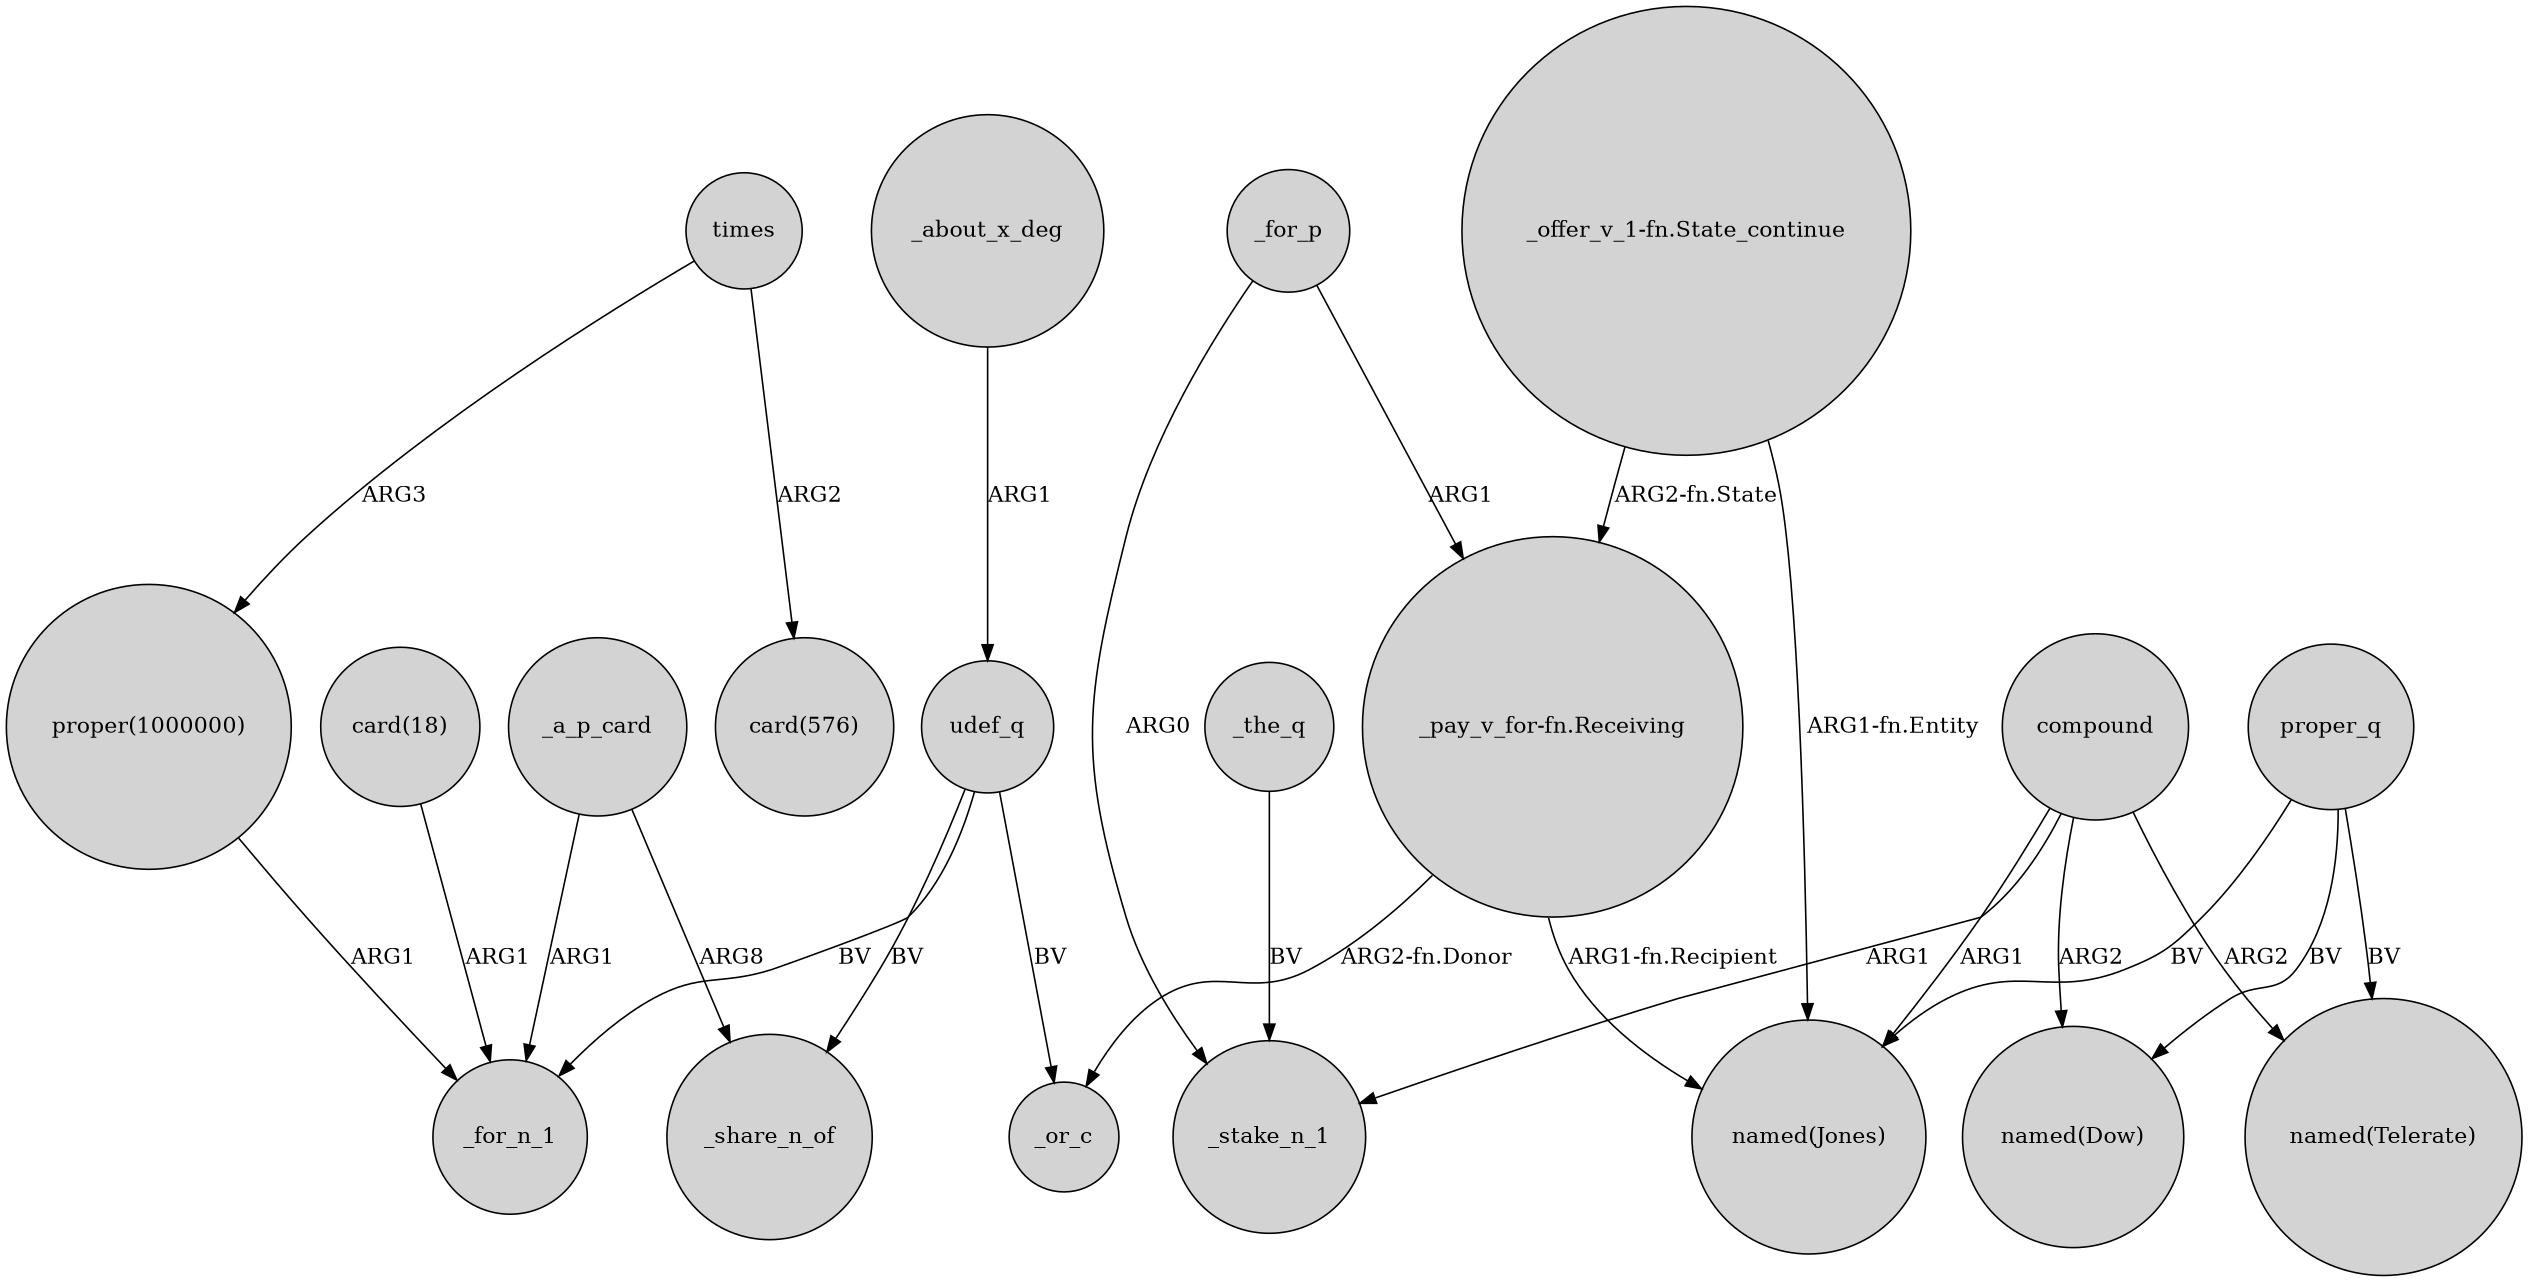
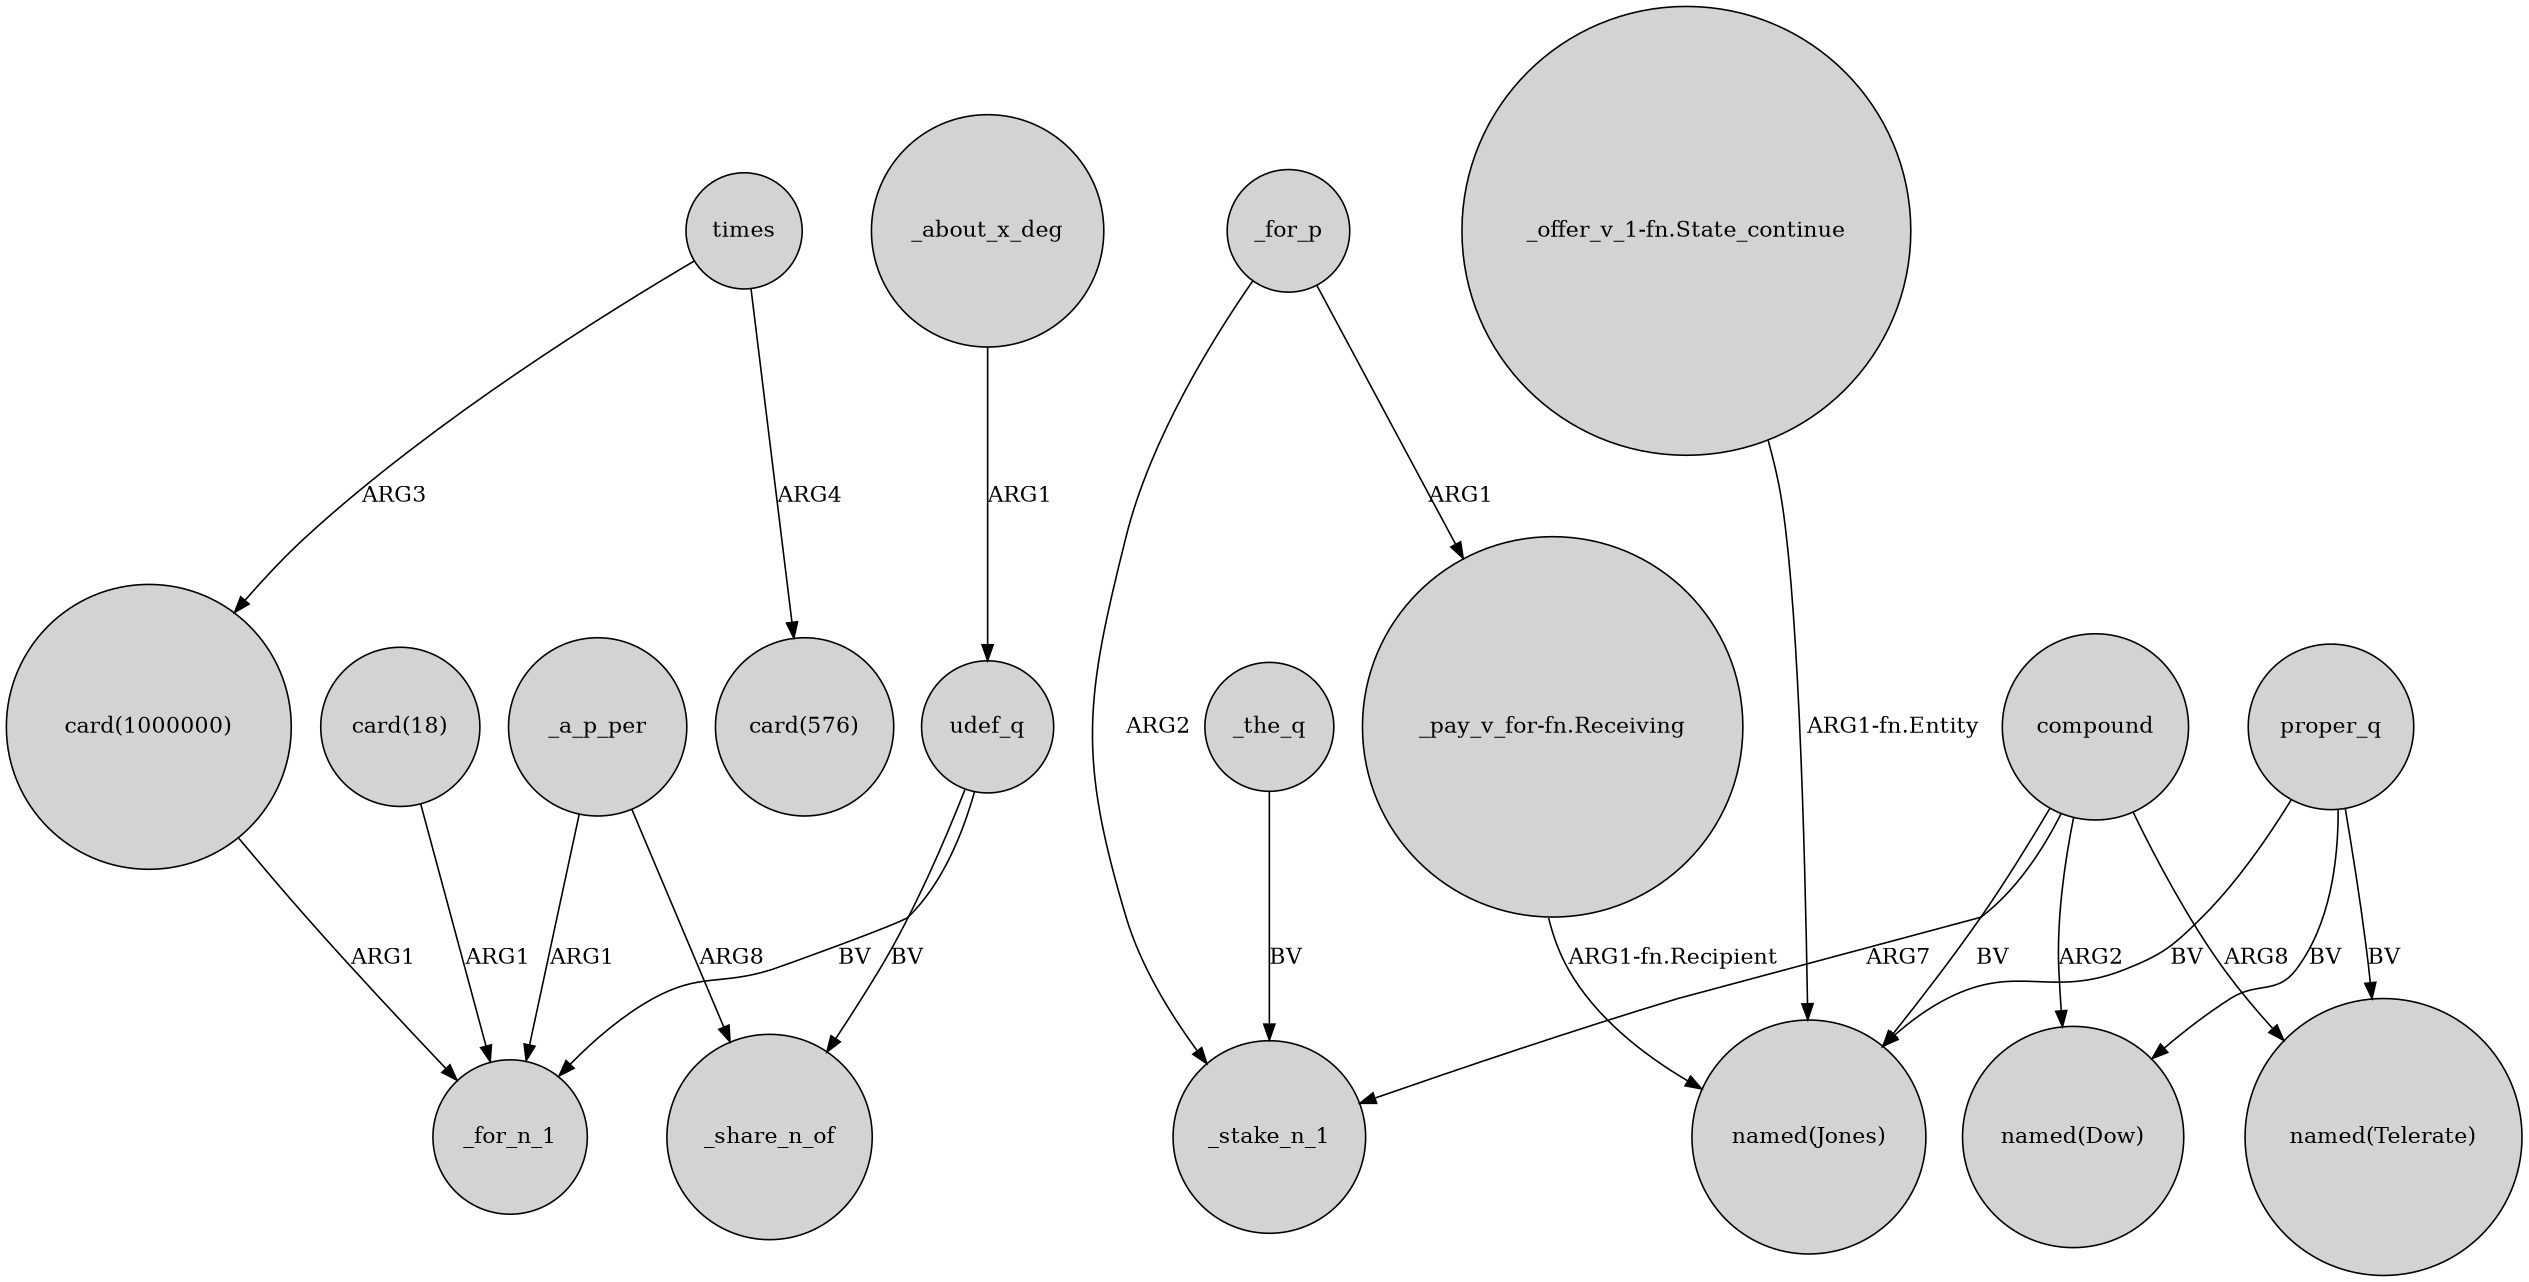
(1614, 487) -> none
(810, 496) -> (810, 496)
(149, 727) -> (149, 727)
(598, 727) -> (598, 727)
(1159, 727) -> (1159, 727)
(1899, 958) -> (1899, 958)
(1993, 958) -> (1993, 958)
(2257, 958) -> (2257, 958)
(1064, 1137) -> none
